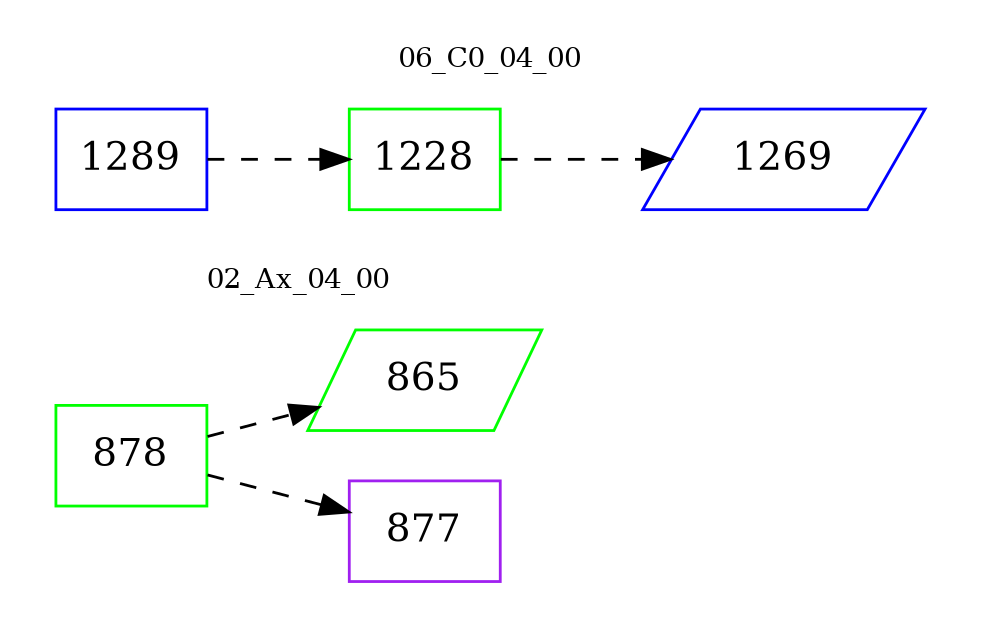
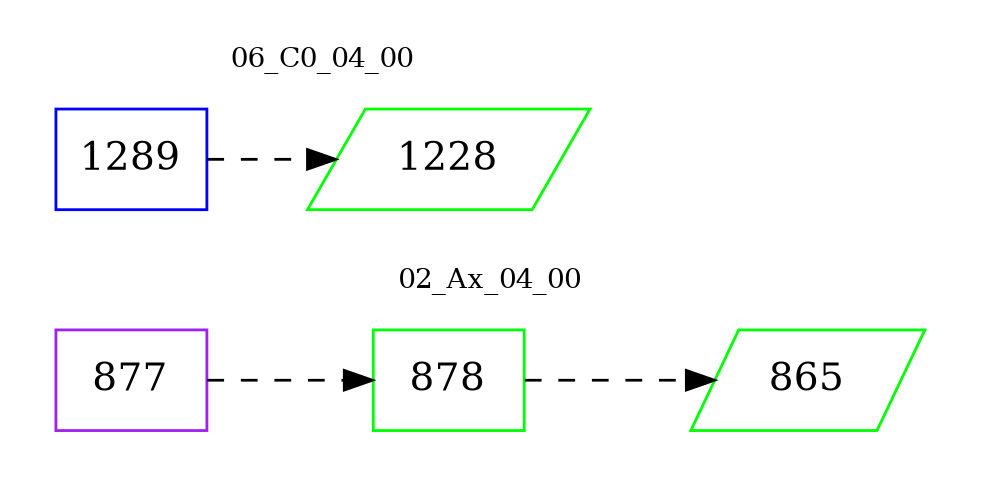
(425, 159) -> (449, 159)
(784, 159) -> none
(264, 490) -> (276, 380)
